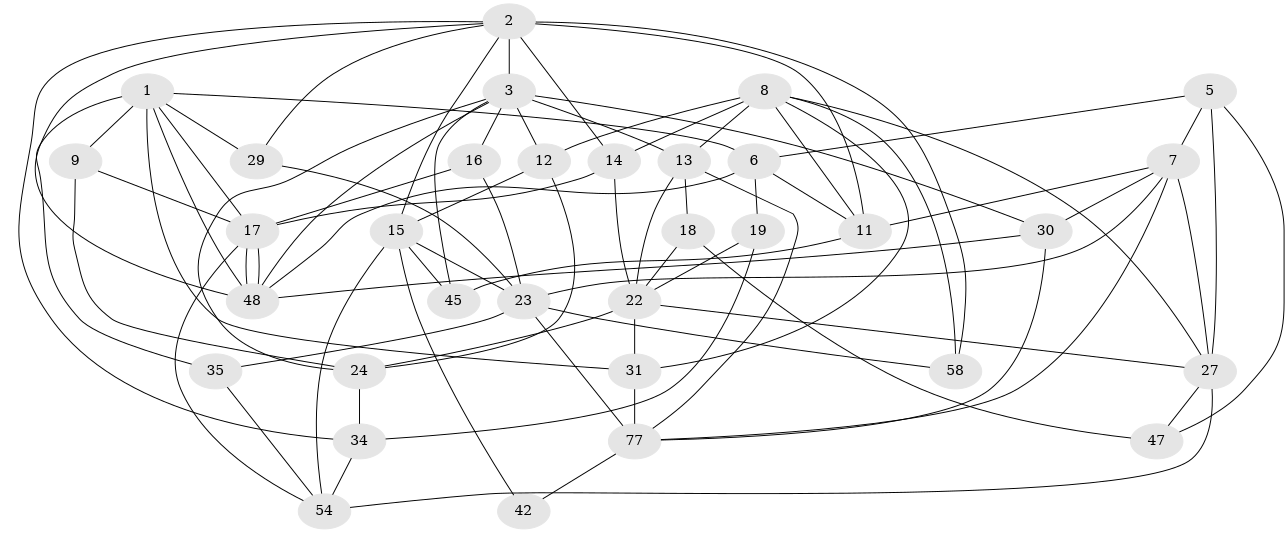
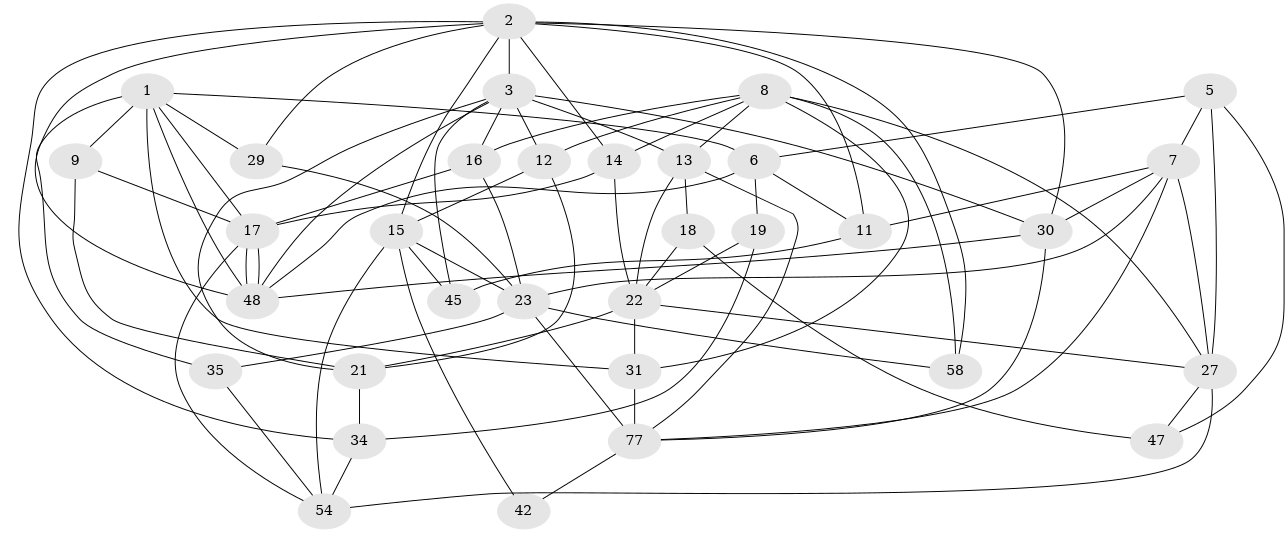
none -> (865, 39)
(815, 161) -> (615, 116)
(360, 371) -> (360, 371)
